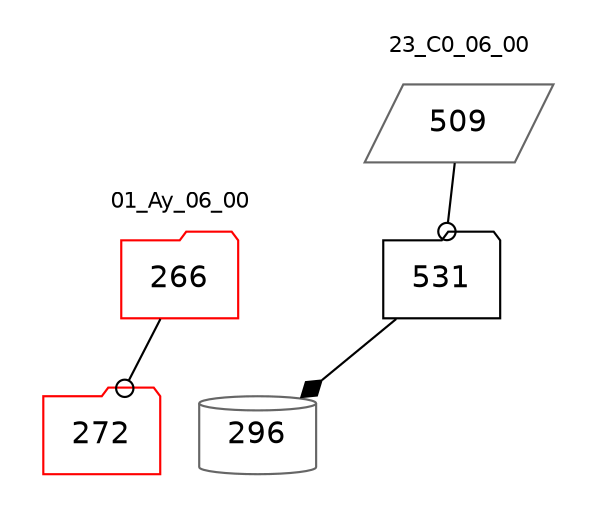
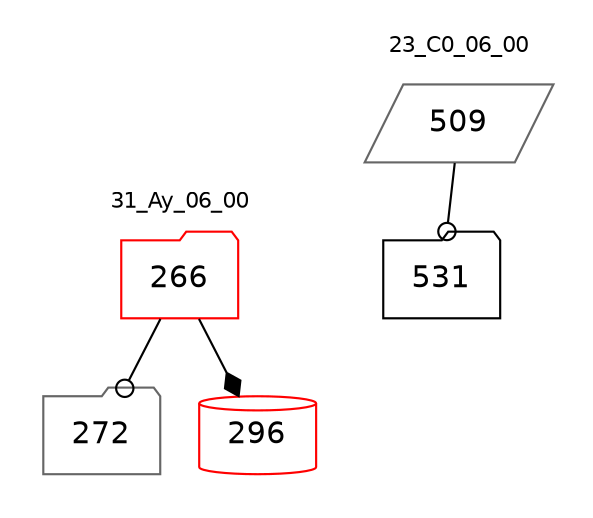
(180, 202) -> (180, 202)
(359, 350) -> (213, 346)
(102, 435) -> (102, 435)
(258, 435) -> (258, 435)
